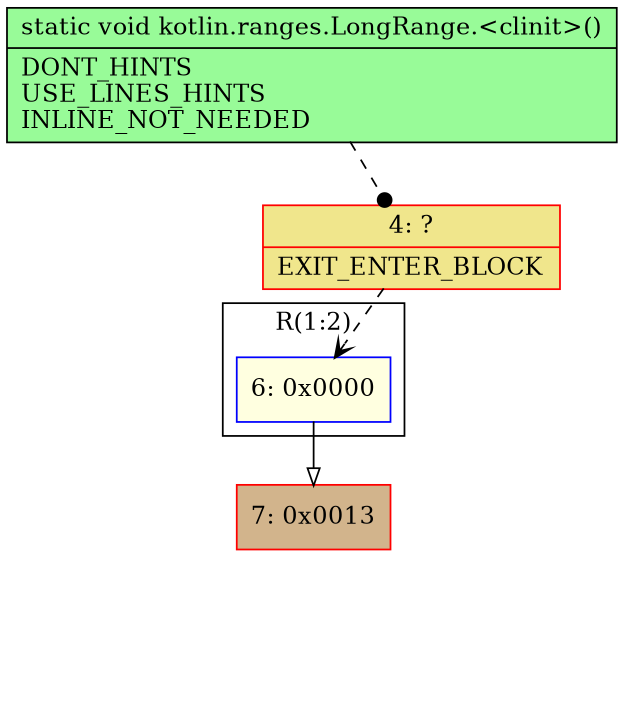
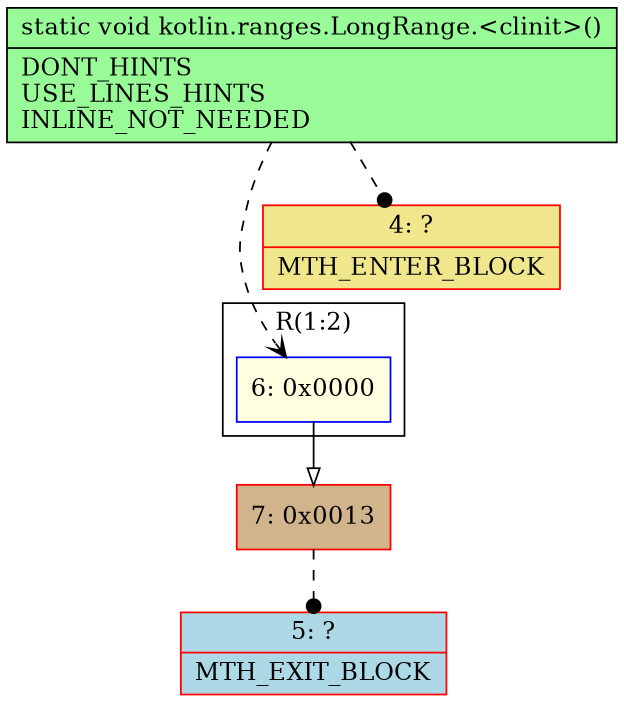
(411, 267) -> (411, 267)
(364, 316) -> (240, 244)
none -> (314, 653)
